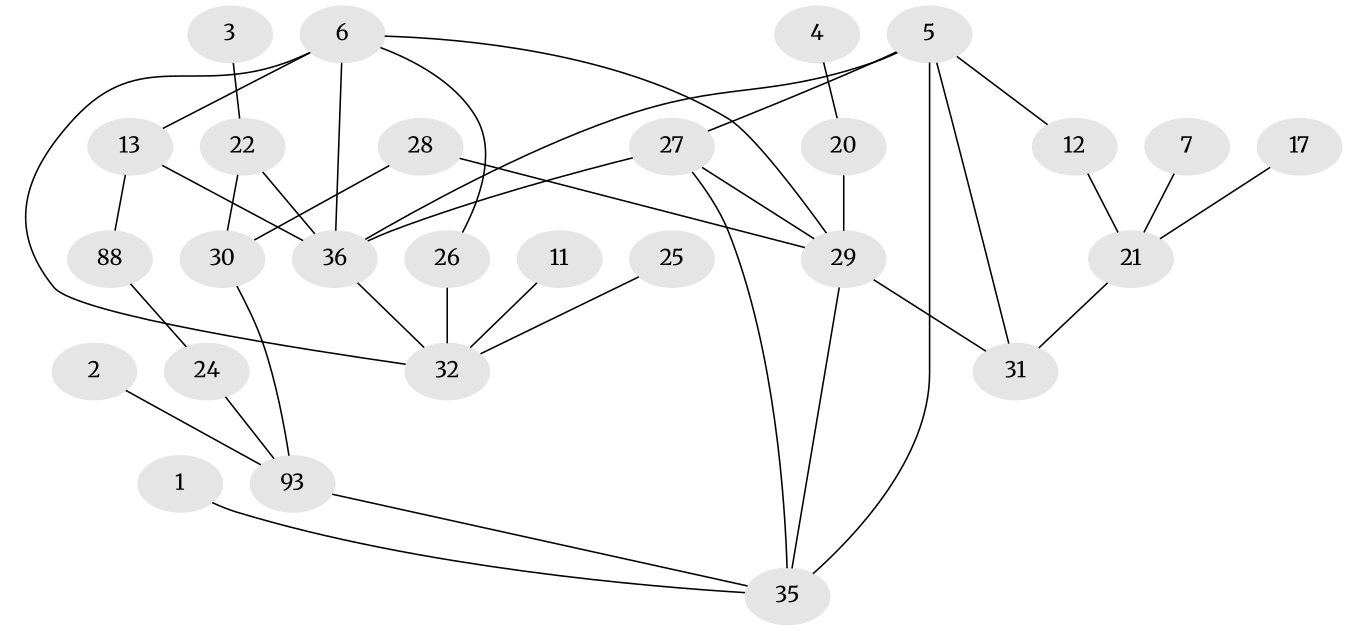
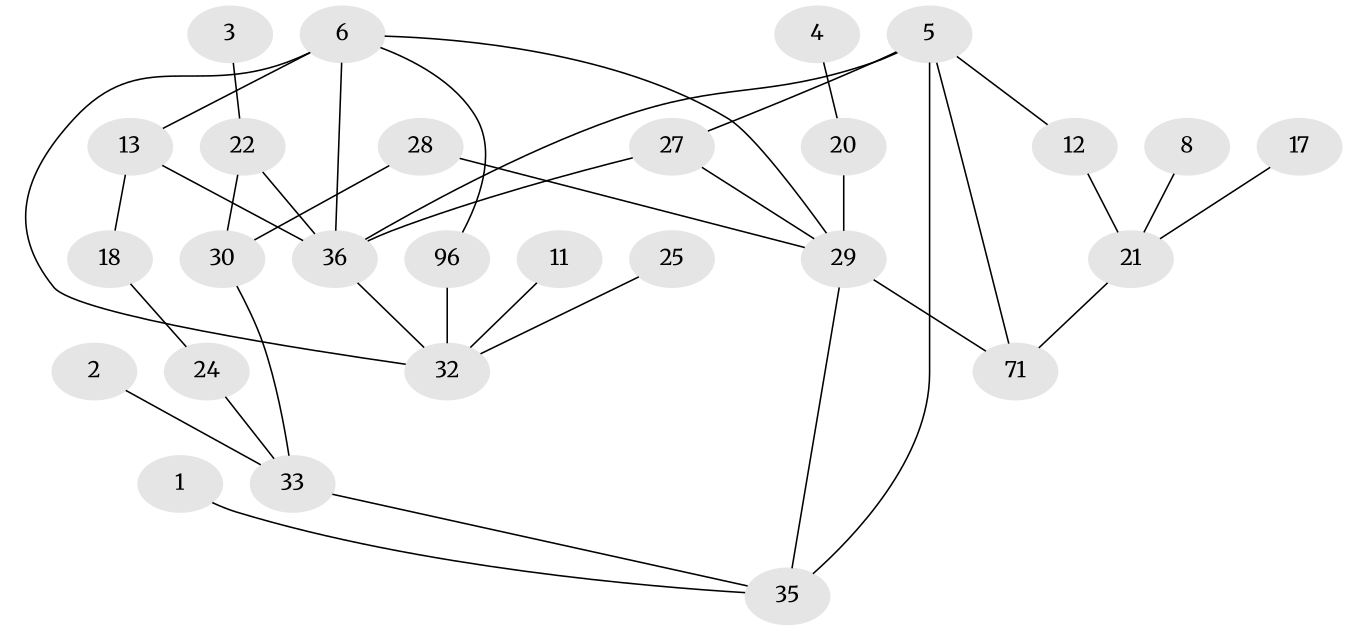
(1187, 147) -> (1187, 147)
(110, 259) -> (110, 259)
(447, 259) -> (447, 259)
(765, 363) -> none
(1015, 372) -> (1015, 372)
(293, 484) -> (293, 484)
